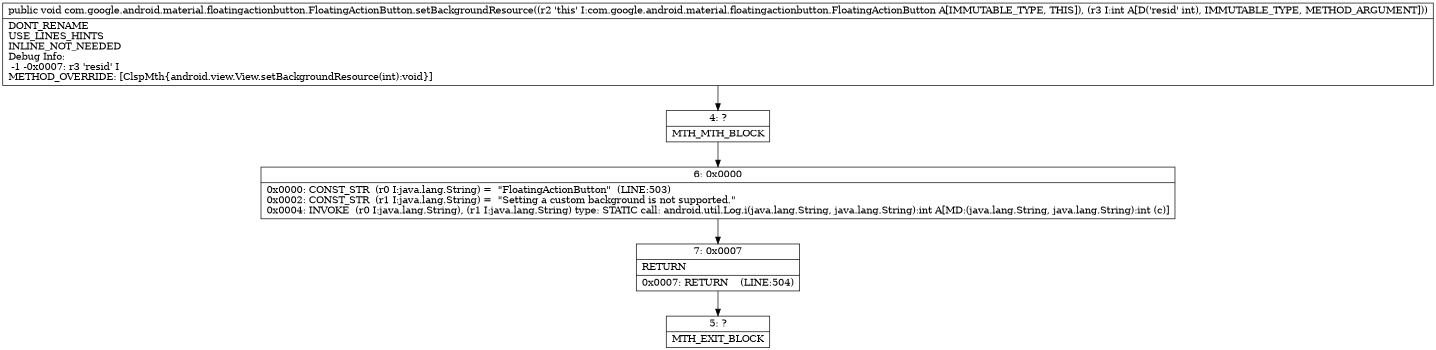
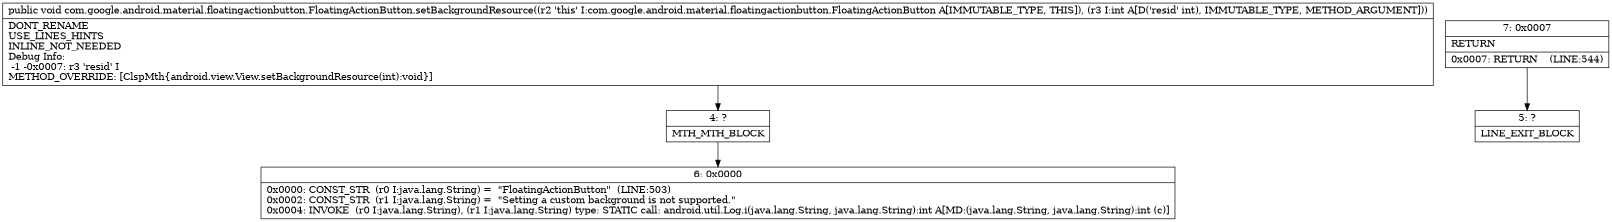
(718, 228) -> none
(718, 283) -> (1527, 60)
(718, 339) -> (1527, 134)
